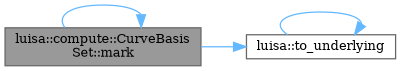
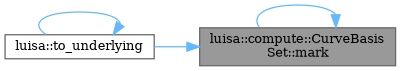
(217, 47) -> (171, 47)
